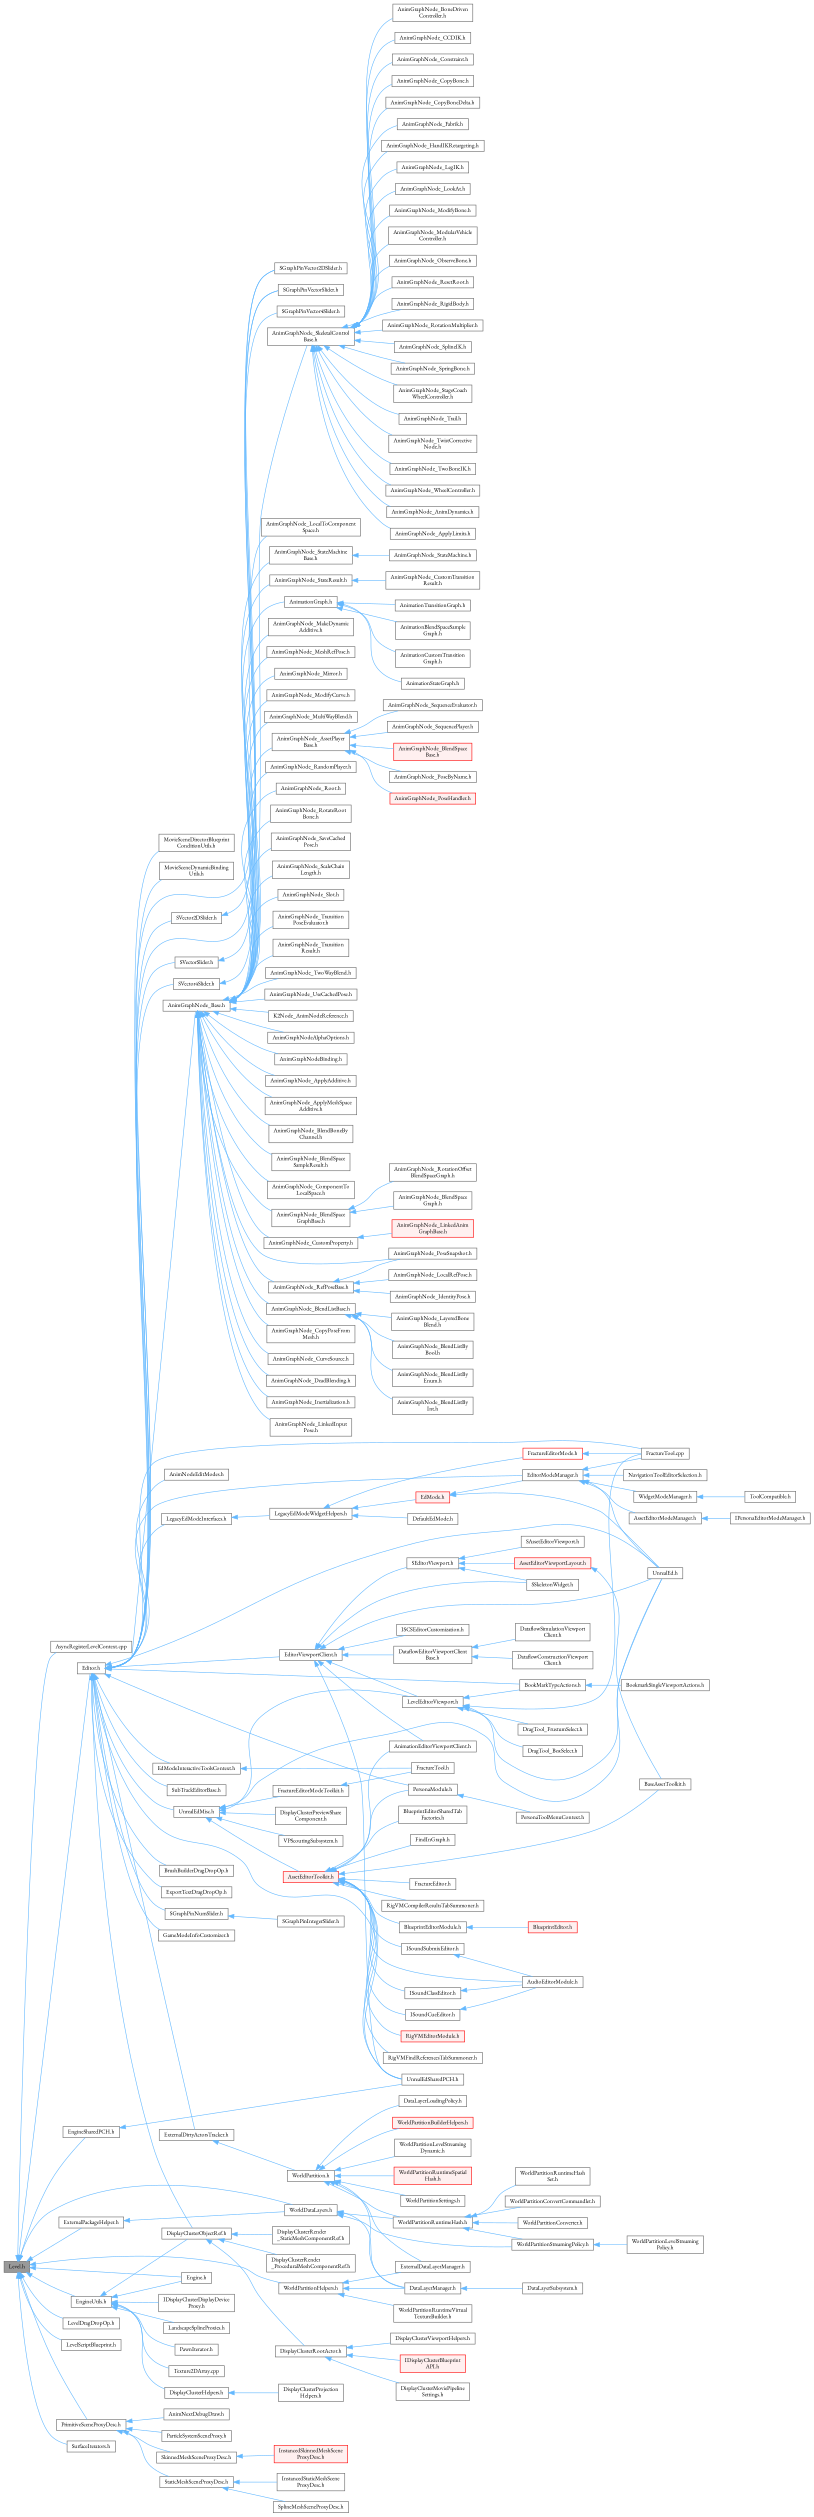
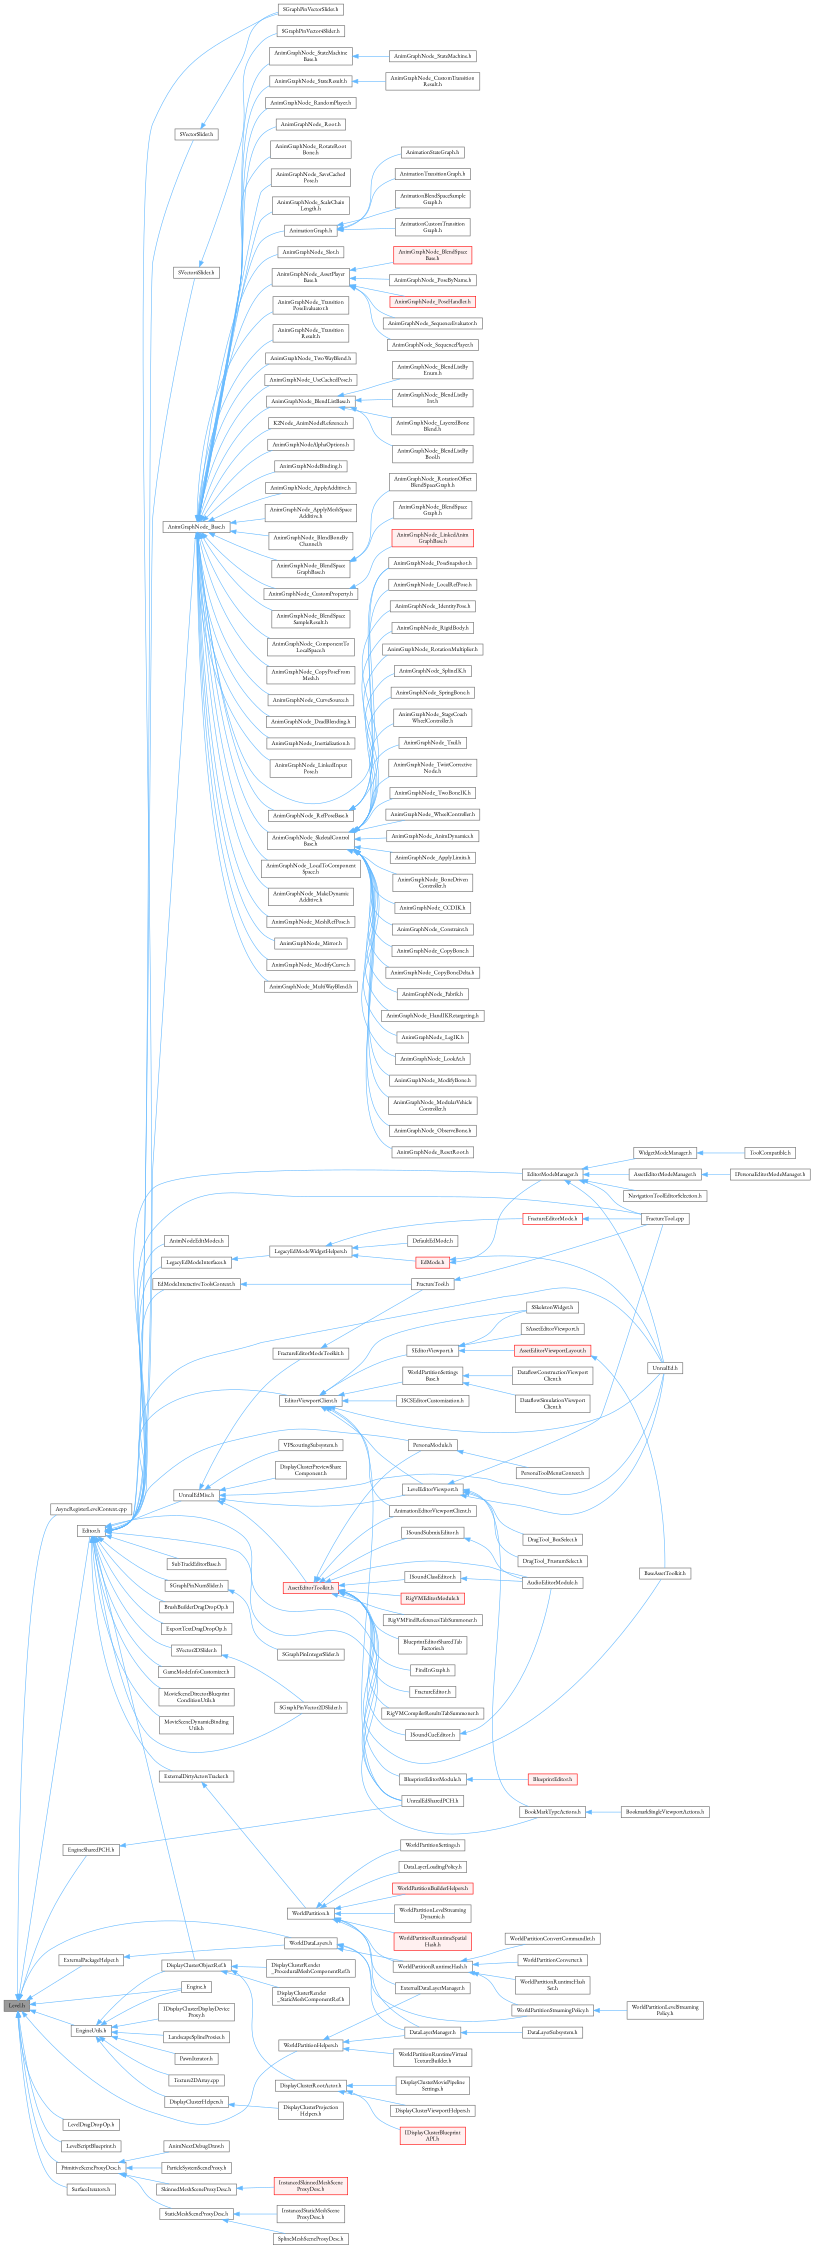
none -> (554, 1254)
(433, 1655) -> (433, 1376)
